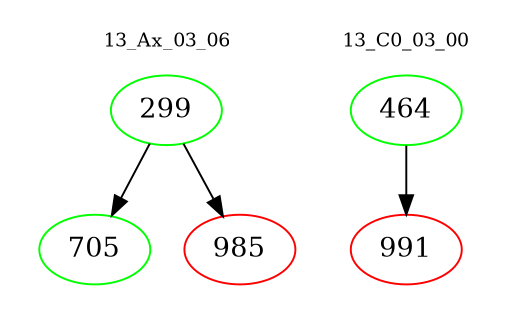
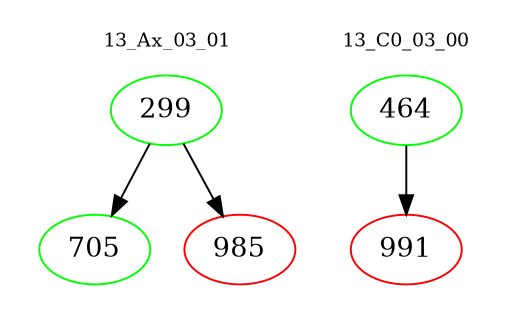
(167, 42) -> (167, 42)
